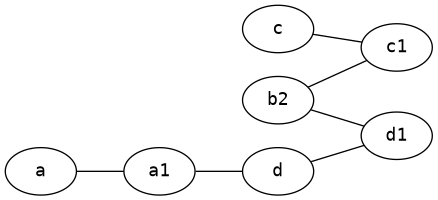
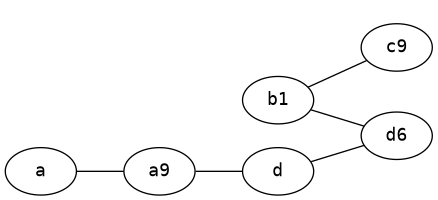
(278, 29) -> none
(397, 47) -> (397, 47)
(278, 100) -> (278, 100)
(397, 136) -> (397, 136)
(159, 171) -> (159, 171)
